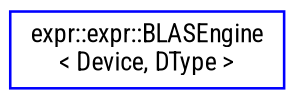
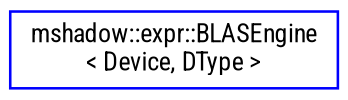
(147, 50) -> (174, 50)
